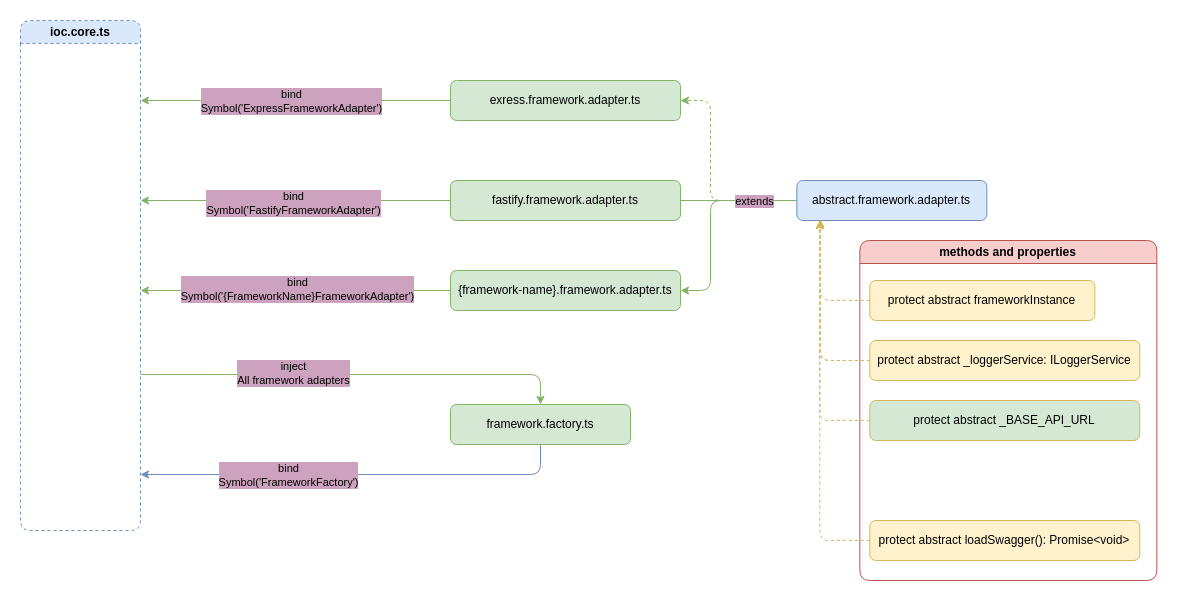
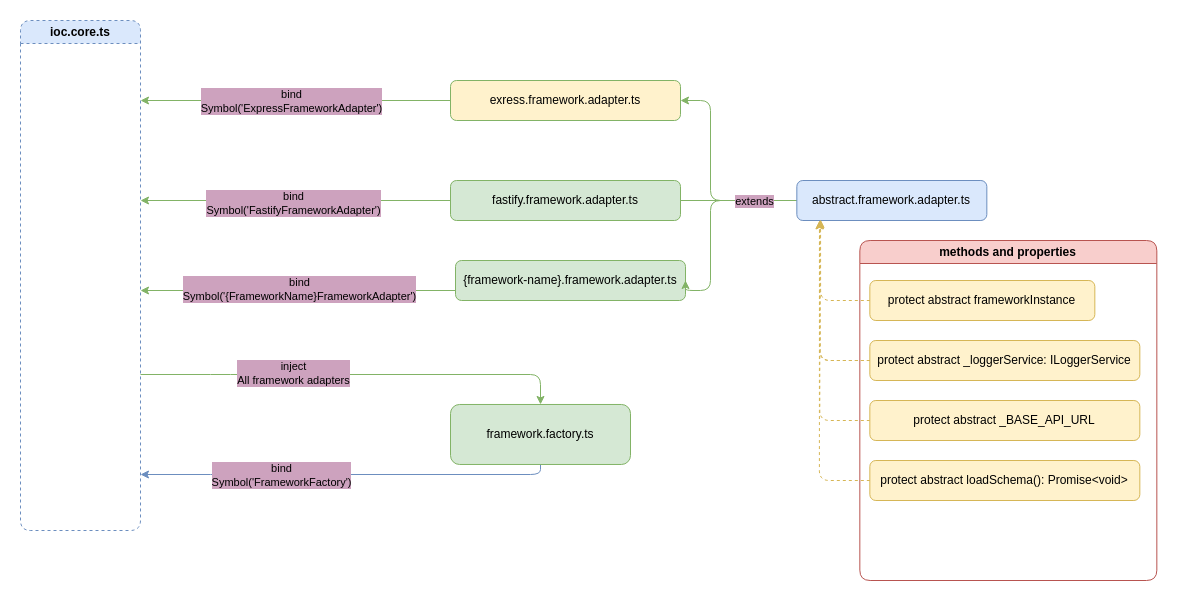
(566, 101) -> (566, 101)
(711, 142) -> (711, 142)
(566, 291) -> (571, 281)
(1005, 421) -> (1005, 421)
(541, 424) -> (541, 434)
none -> (847, 481)
none -> (1005, 481)
(820, 531) -> none
(1005, 541) -> none
